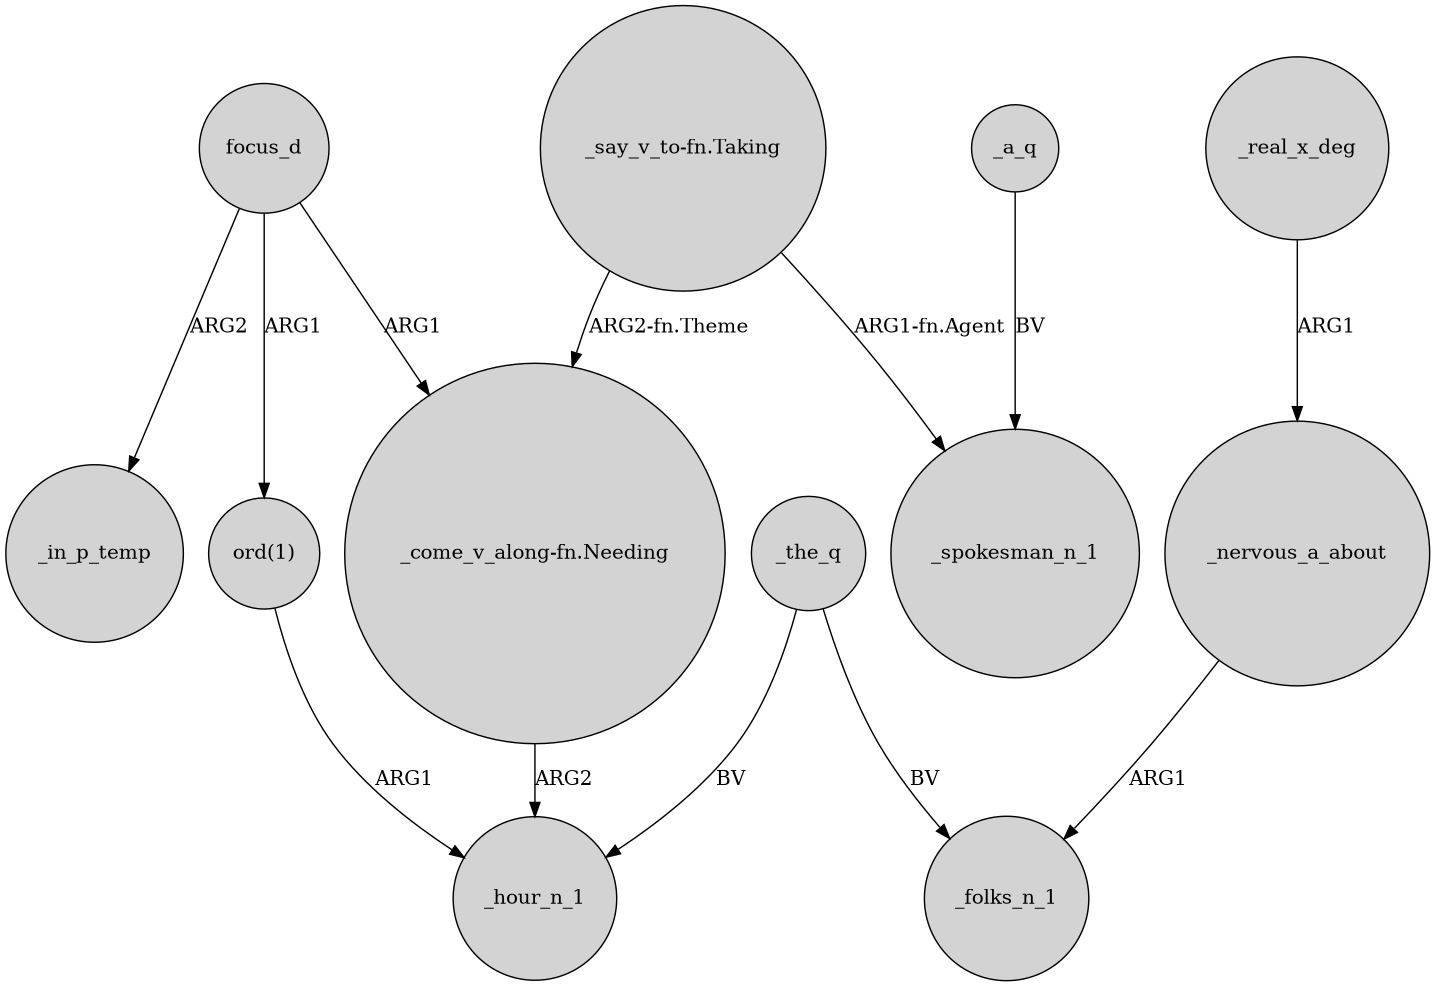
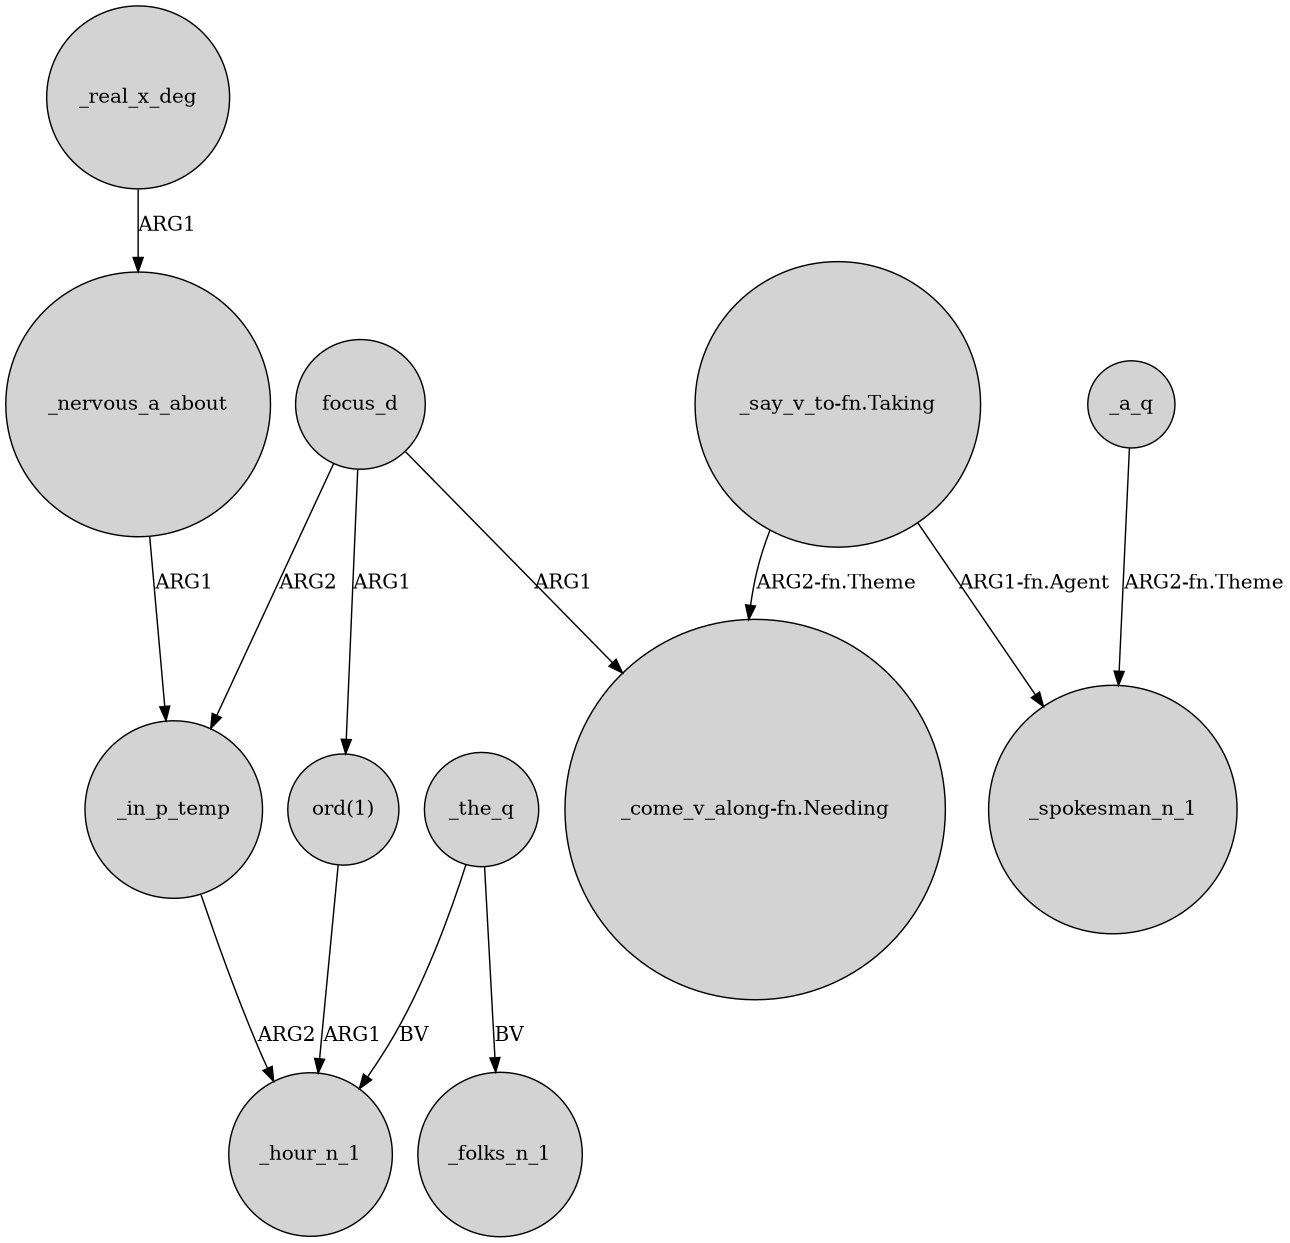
(1030, 327) -> (1204, 583)
(1149, 747) -> (157, 621)
(535, 773) -> (232, 982)
